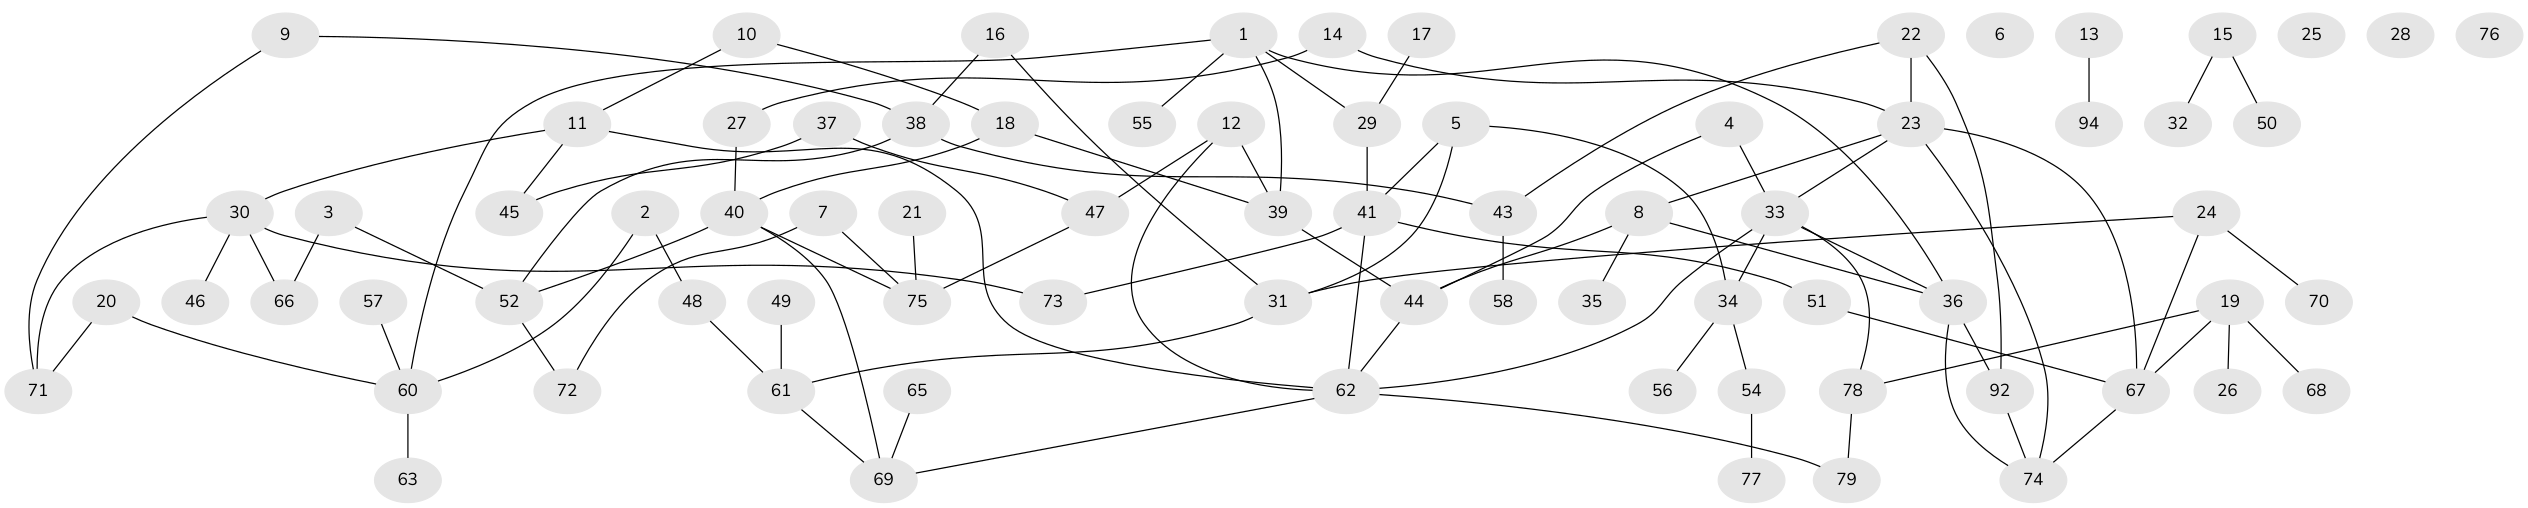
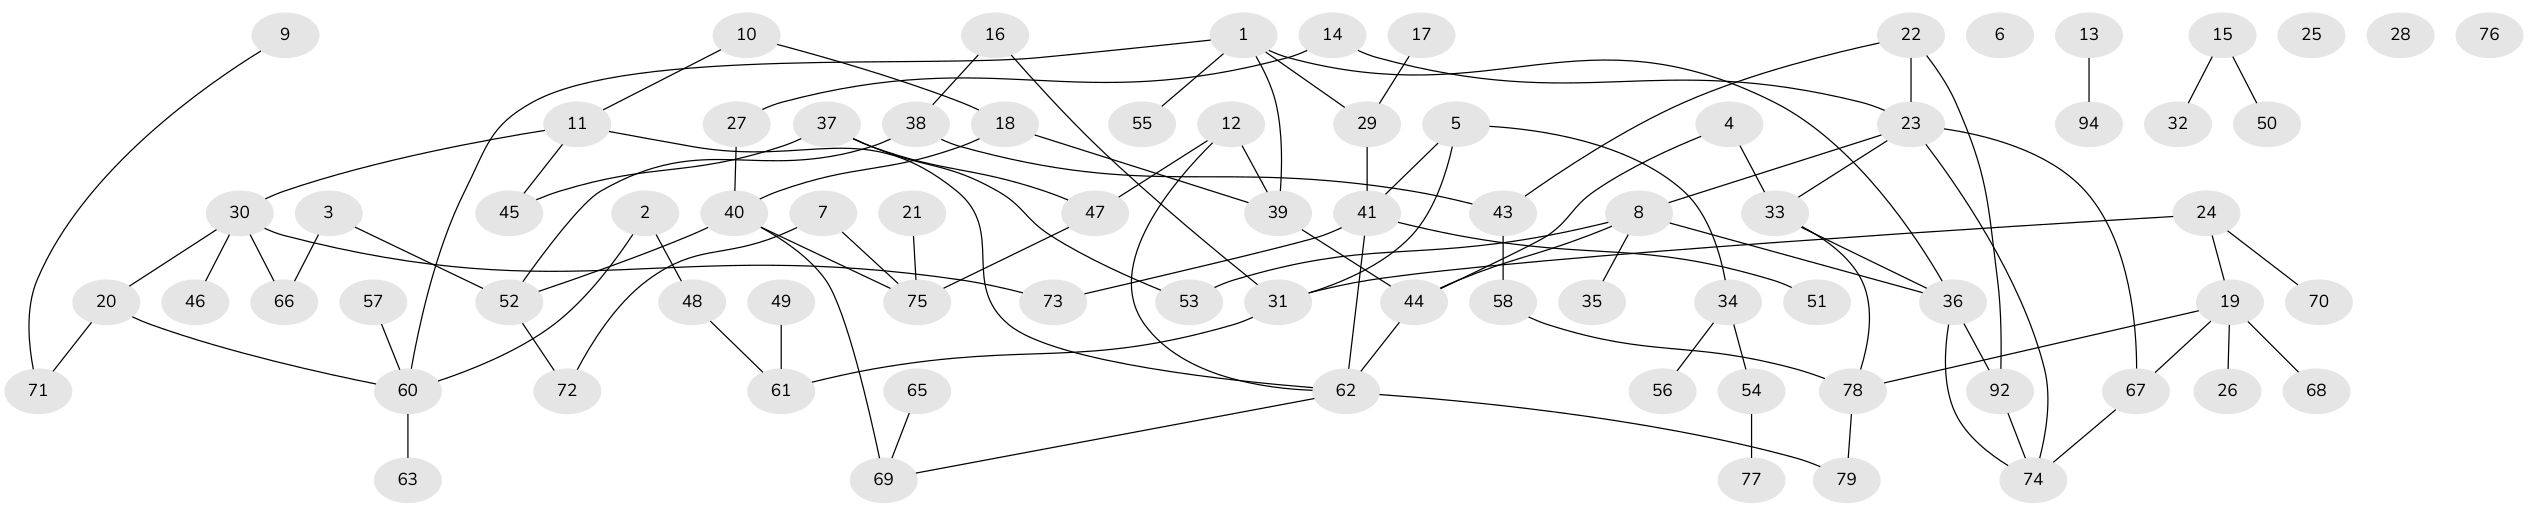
(608, 54) -> none
(87, 258) -> (173, 258)
(1752, 258) -> none
none -> (1189, 302)
(2171, 302) -> (2218, 258)
(1964, 343) -> none
(1583, 348) -> none
none -> (1676, 349)
(833, 436) -> none
